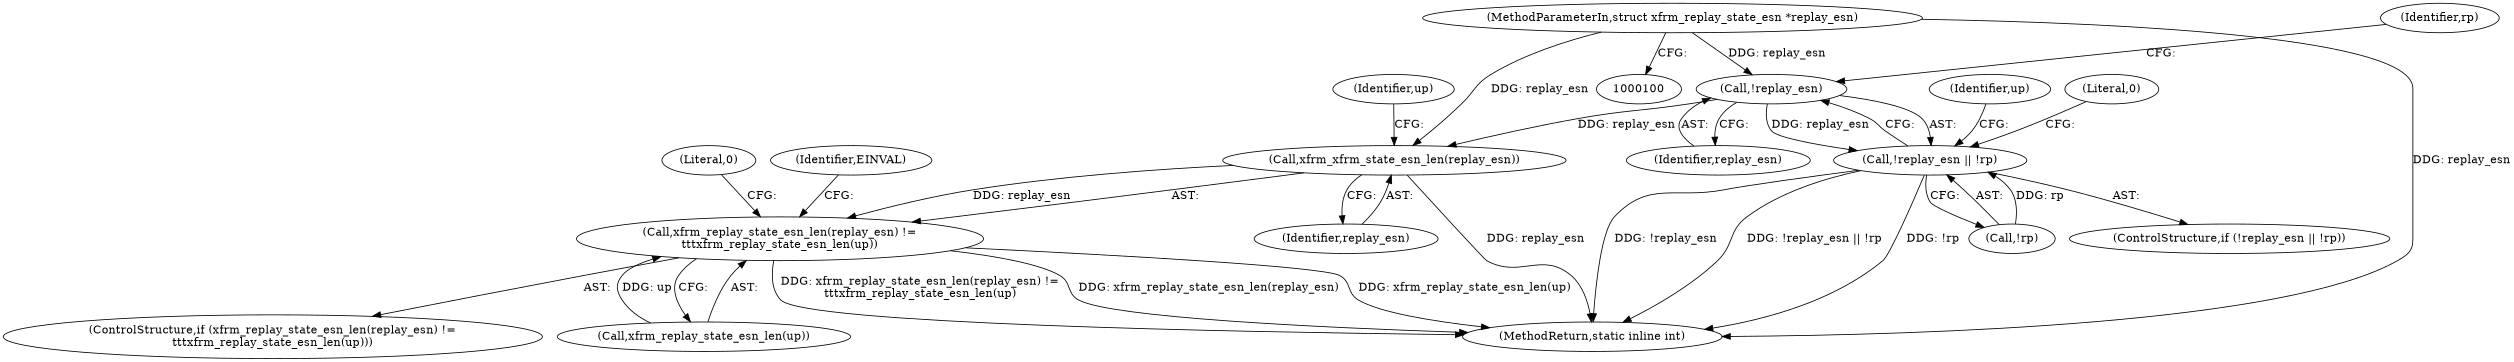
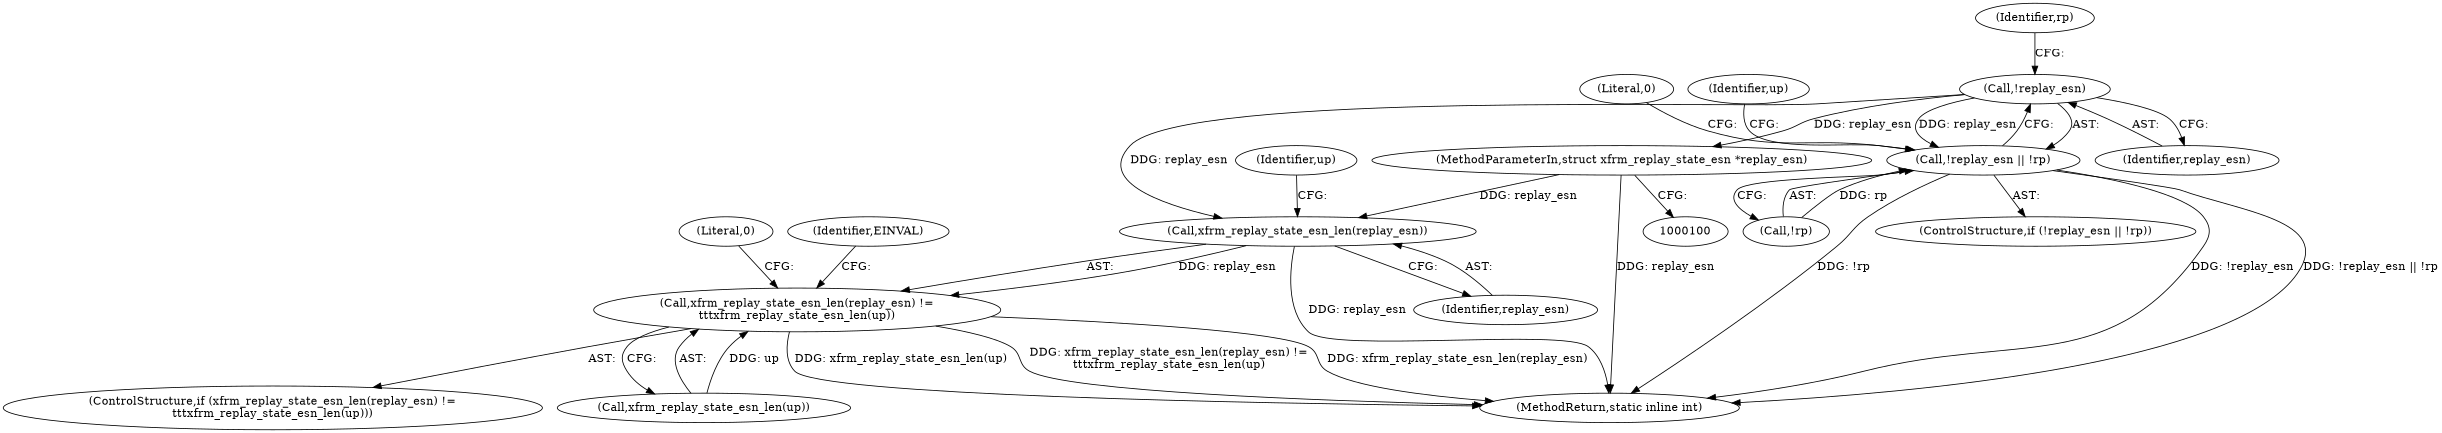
(1719, 51) -> (1841, 112)
(1394, 160) -> (1298, 232)
